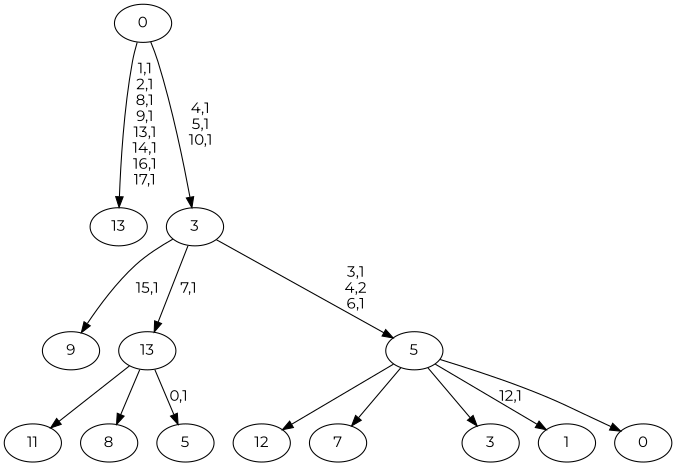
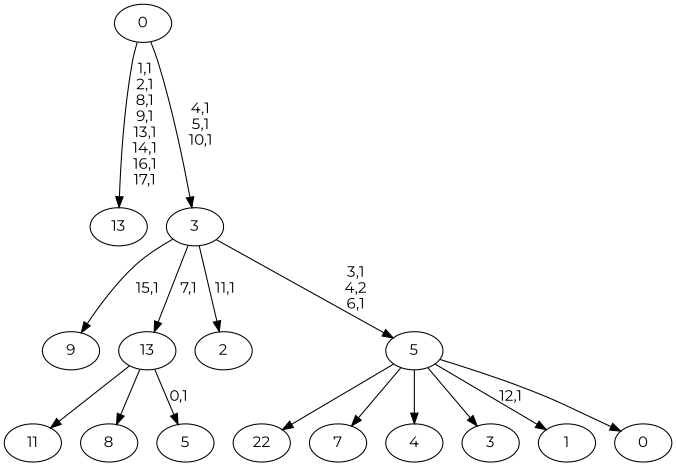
none -> (224, 351)
(262, 443) -> (262, 443)
none -> (414, 443)
